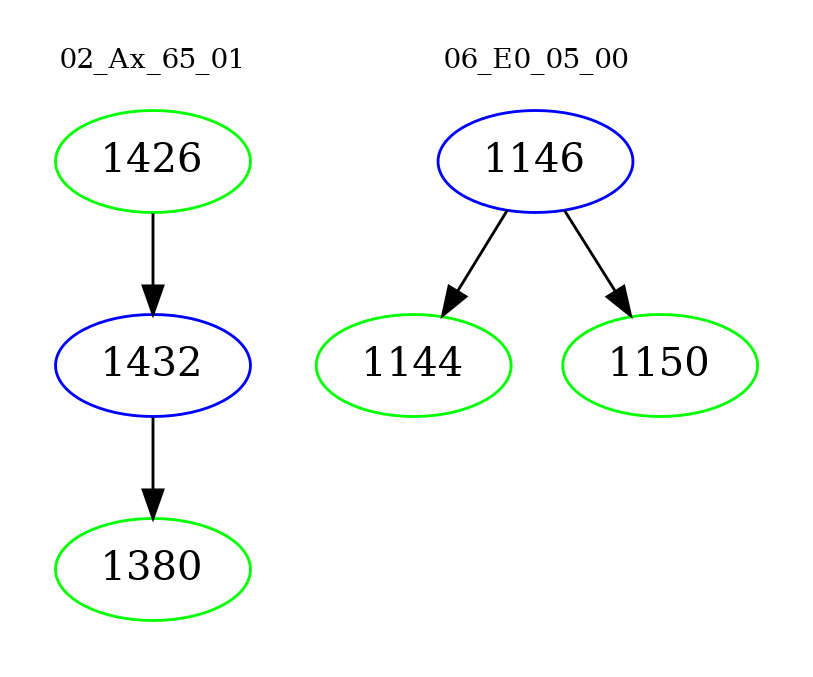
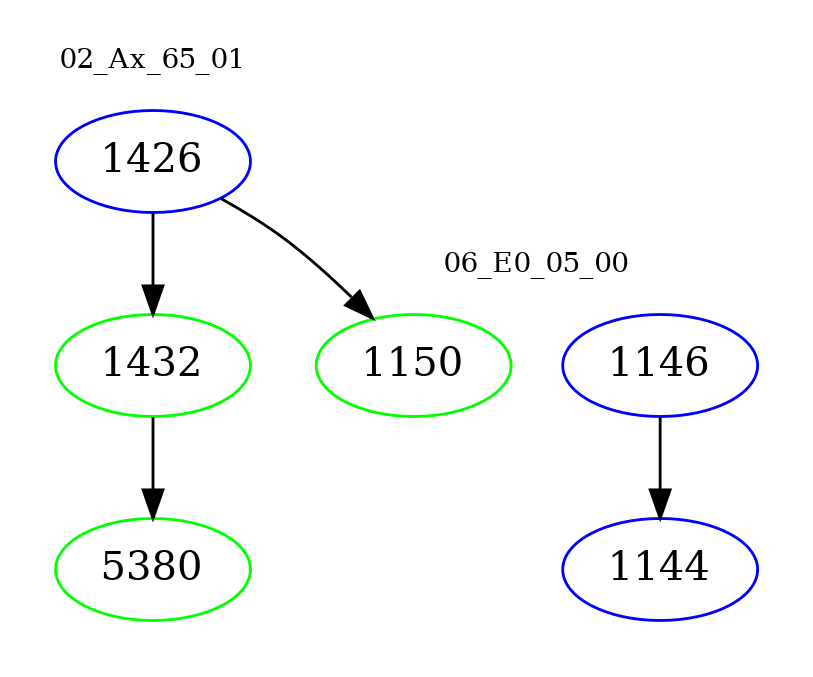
(153, 162) -> (153, 162)
(590, 251) -> (312, 261)
(153, 366) -> (153, 366)
(414, 366) -> (660, 570)
(153, 570) -> (153, 570)
